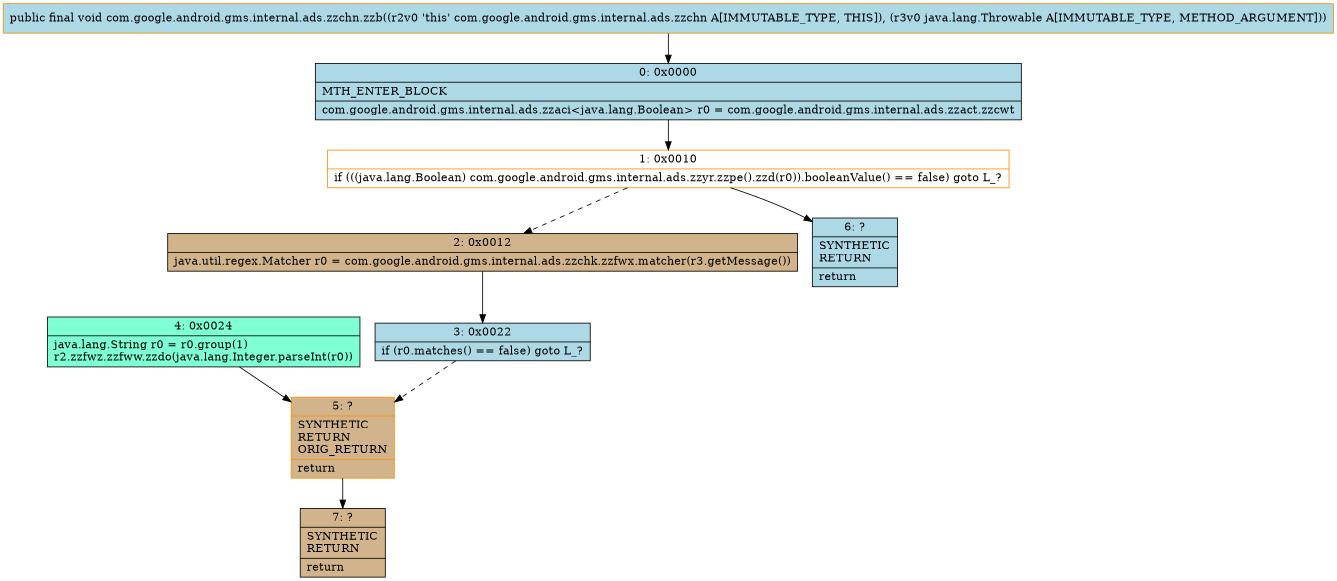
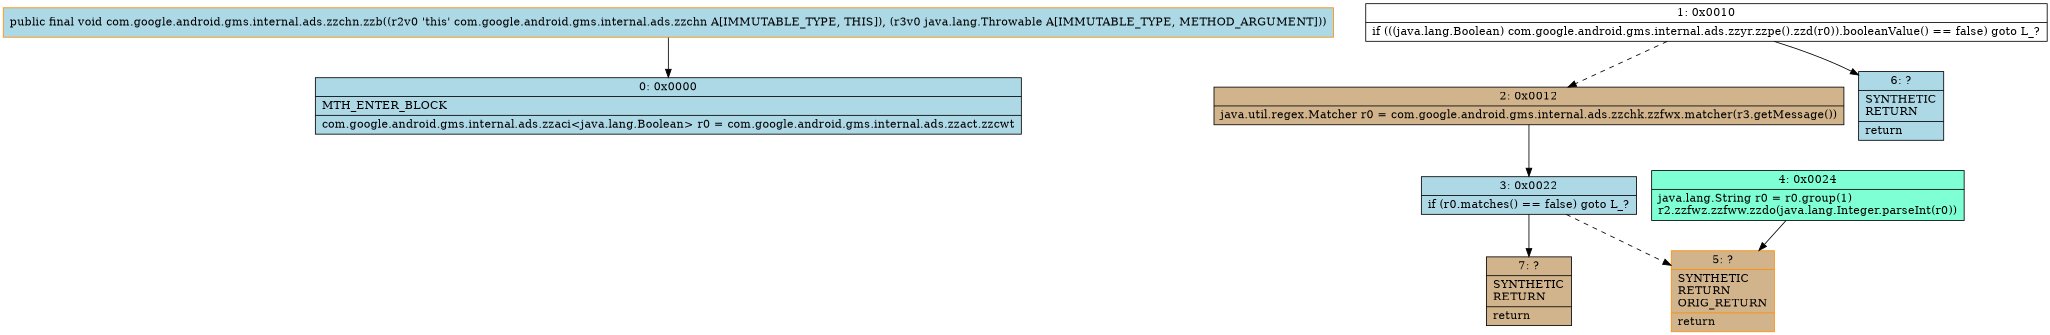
(668, 131) -> none
(668, 169) -> (1706, 22)
(343, 489) -> (1529, 231)
